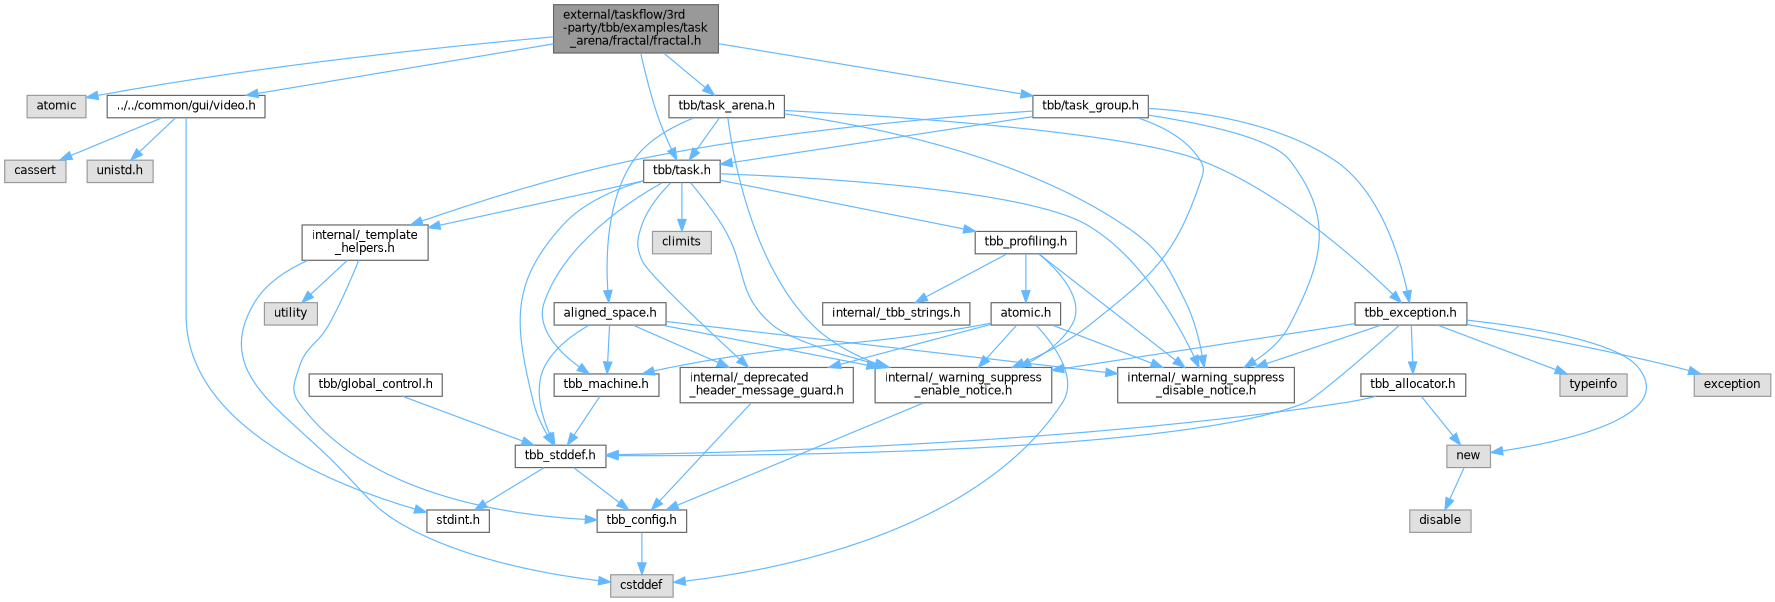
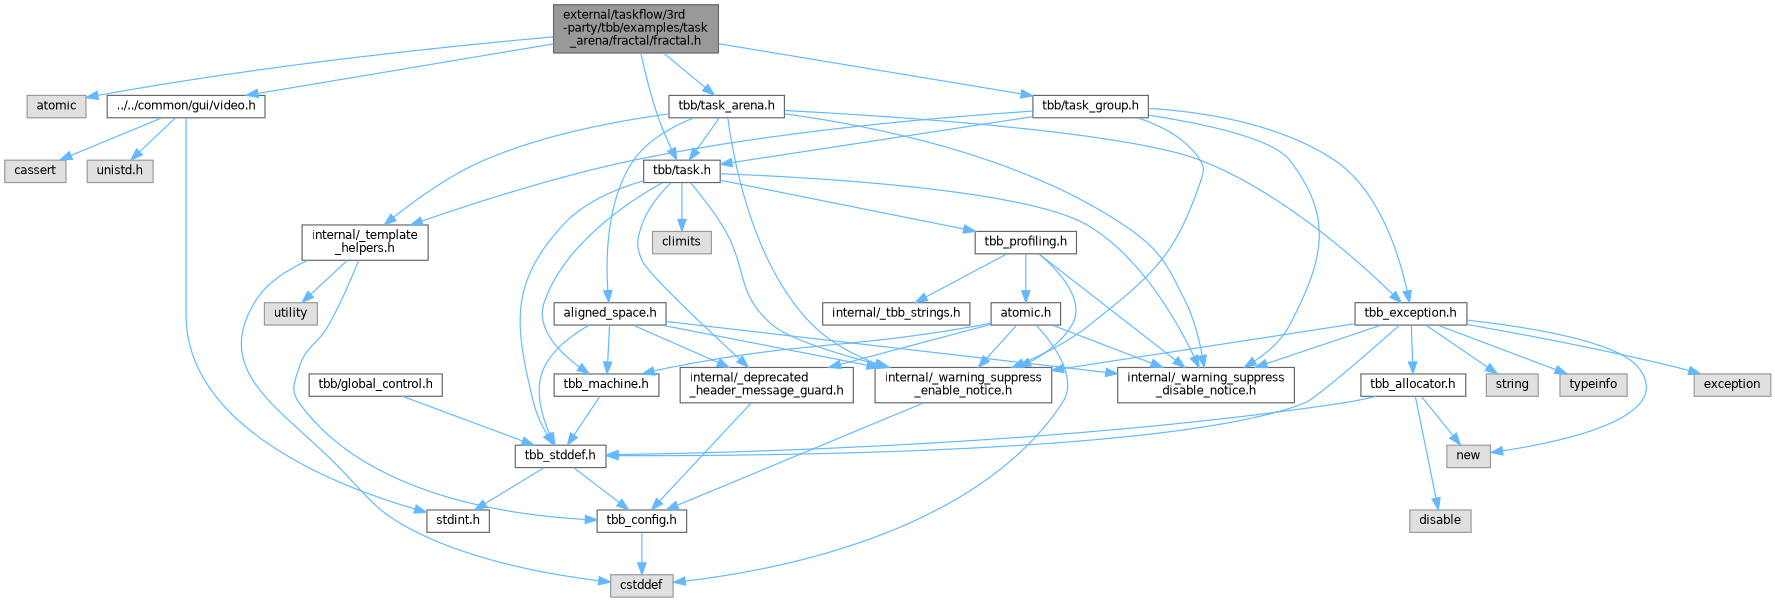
(542, 203) -> (523, 146)
none -> (1512, 385)
(1457, 483) -> (1426, 447)
